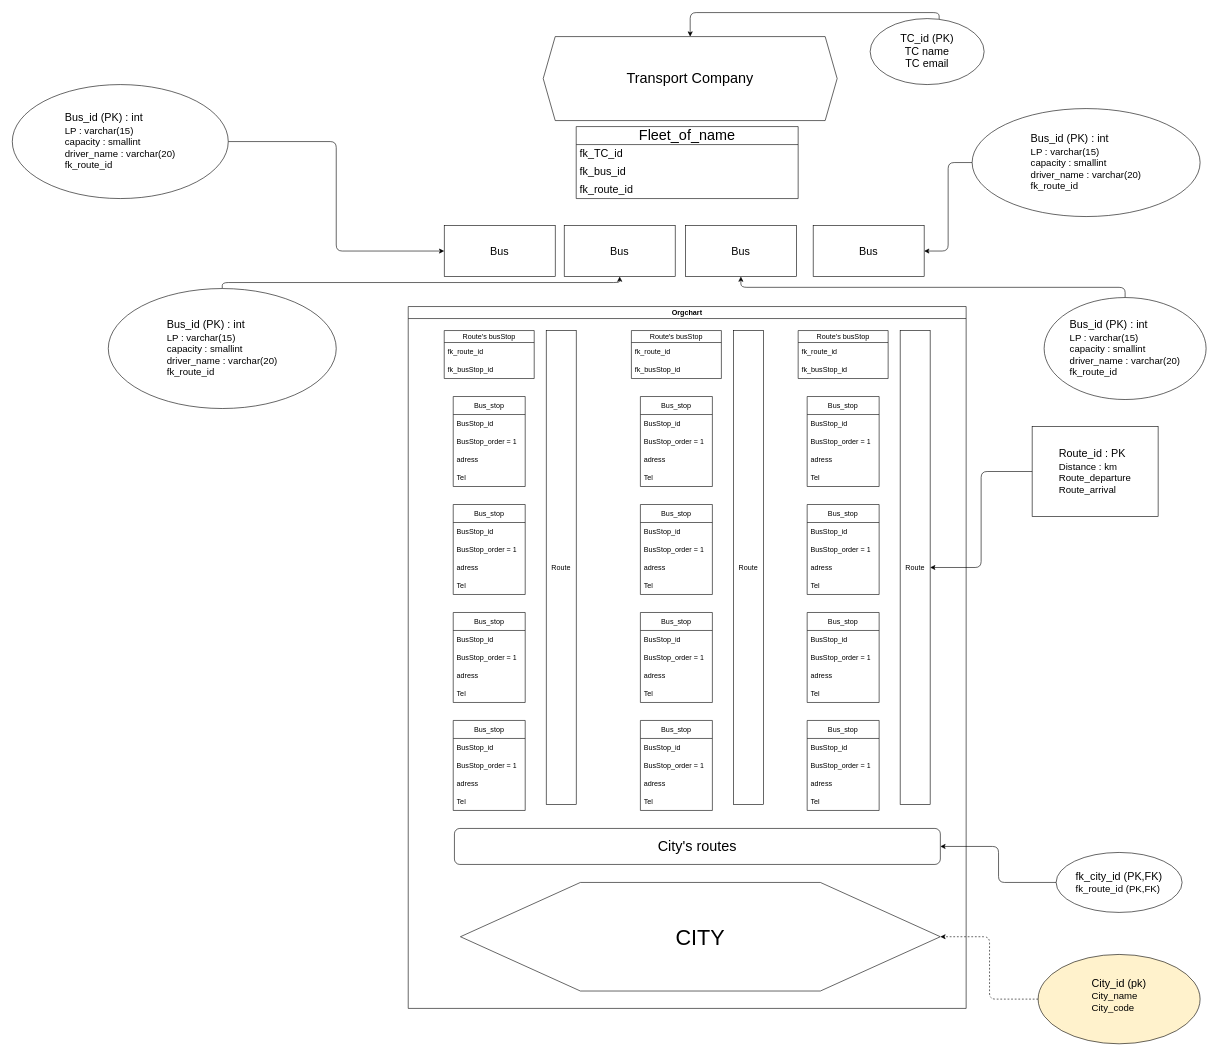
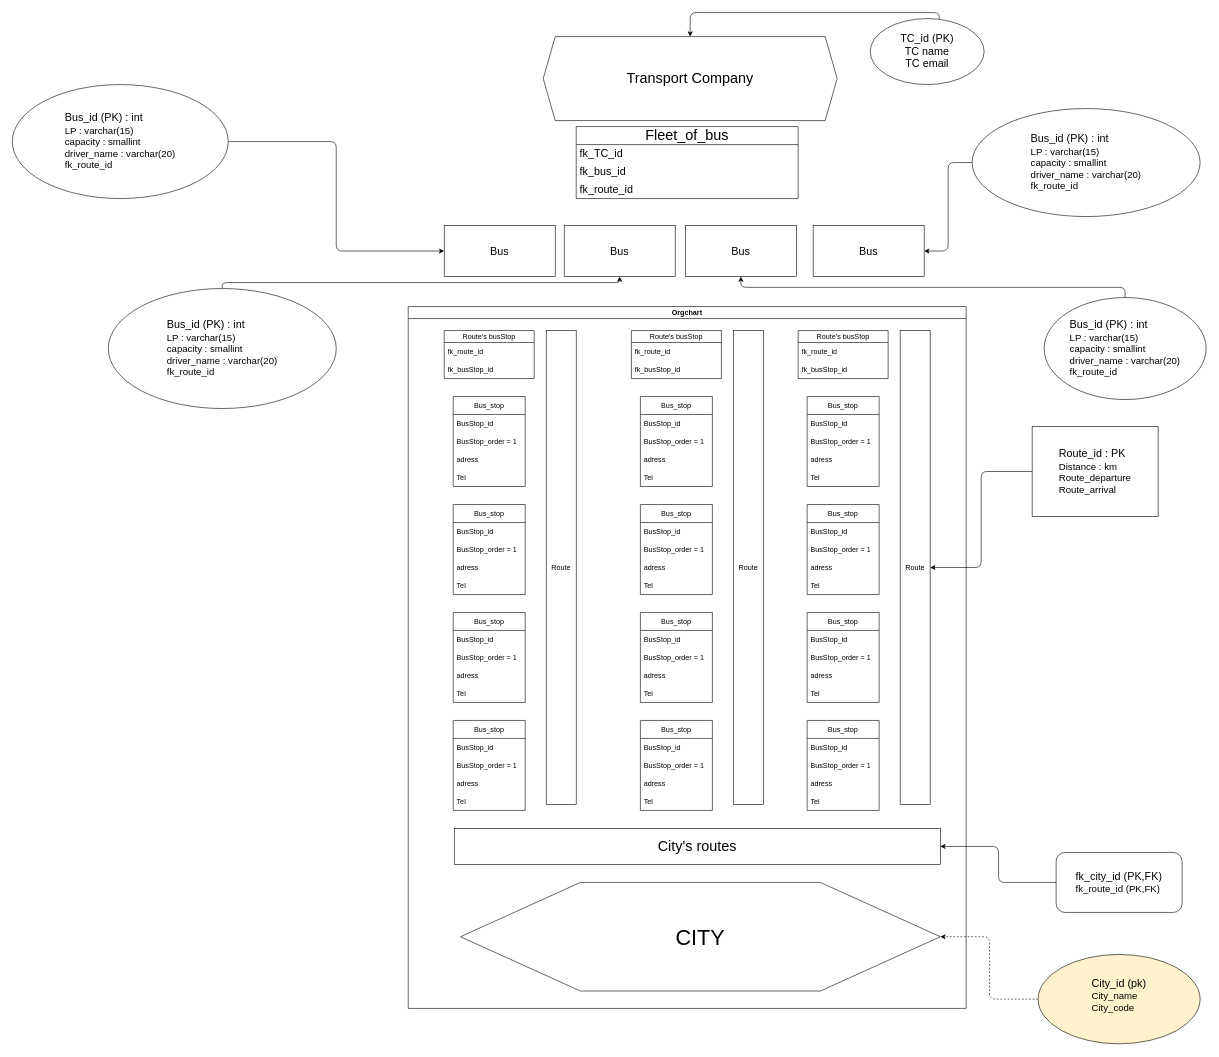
(687, 135) -> (687, 135)
(698, 846) -> (698, 846)
(1119, 882) -> (1119, 882)
